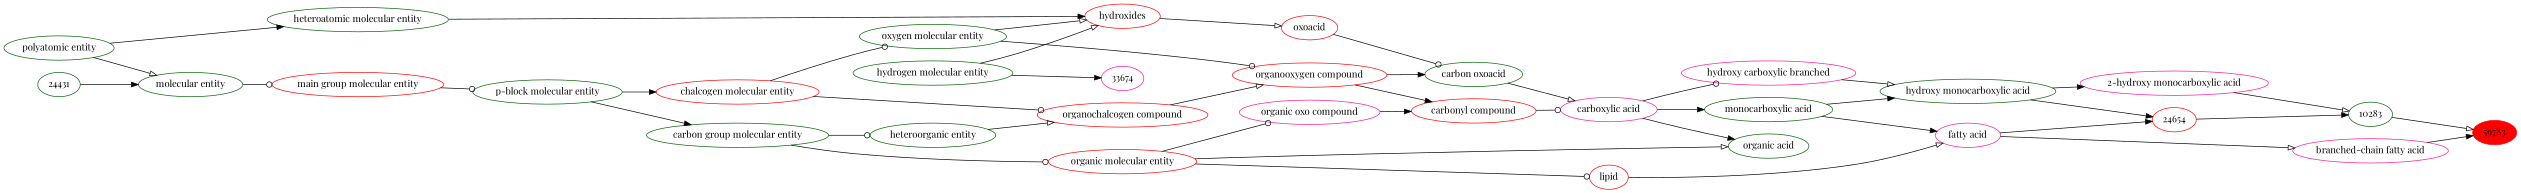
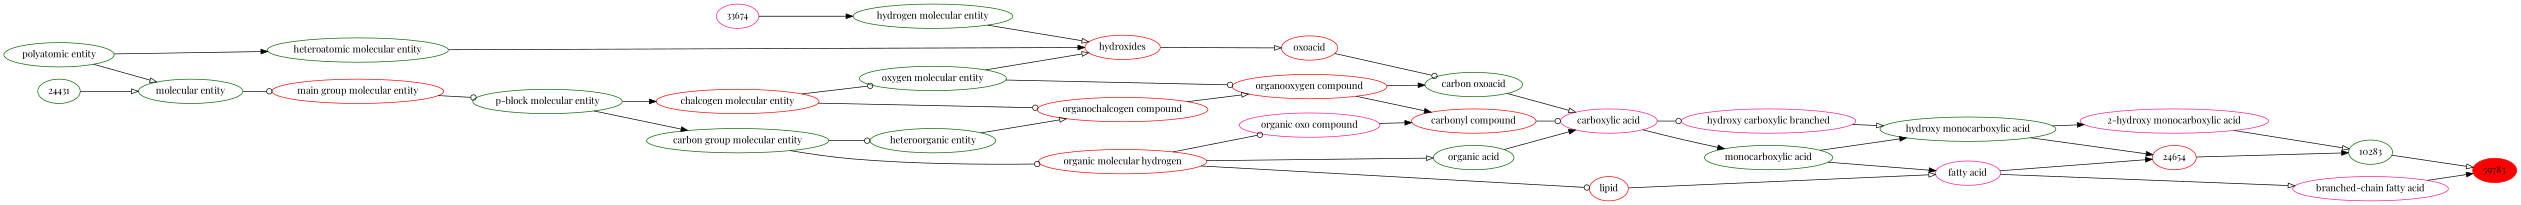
(1053, 76) -> (802, 16)
(106, 85) -> (106, 91)
(1685, 129) -> (1537, 141)
(1123, 162) -> (1123, 162)
